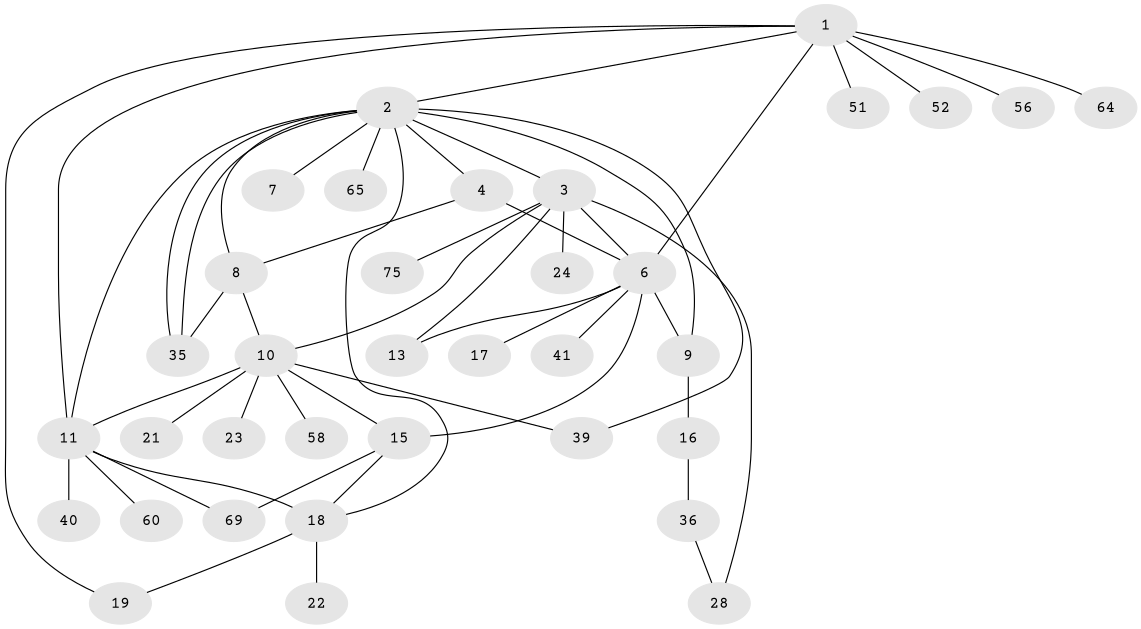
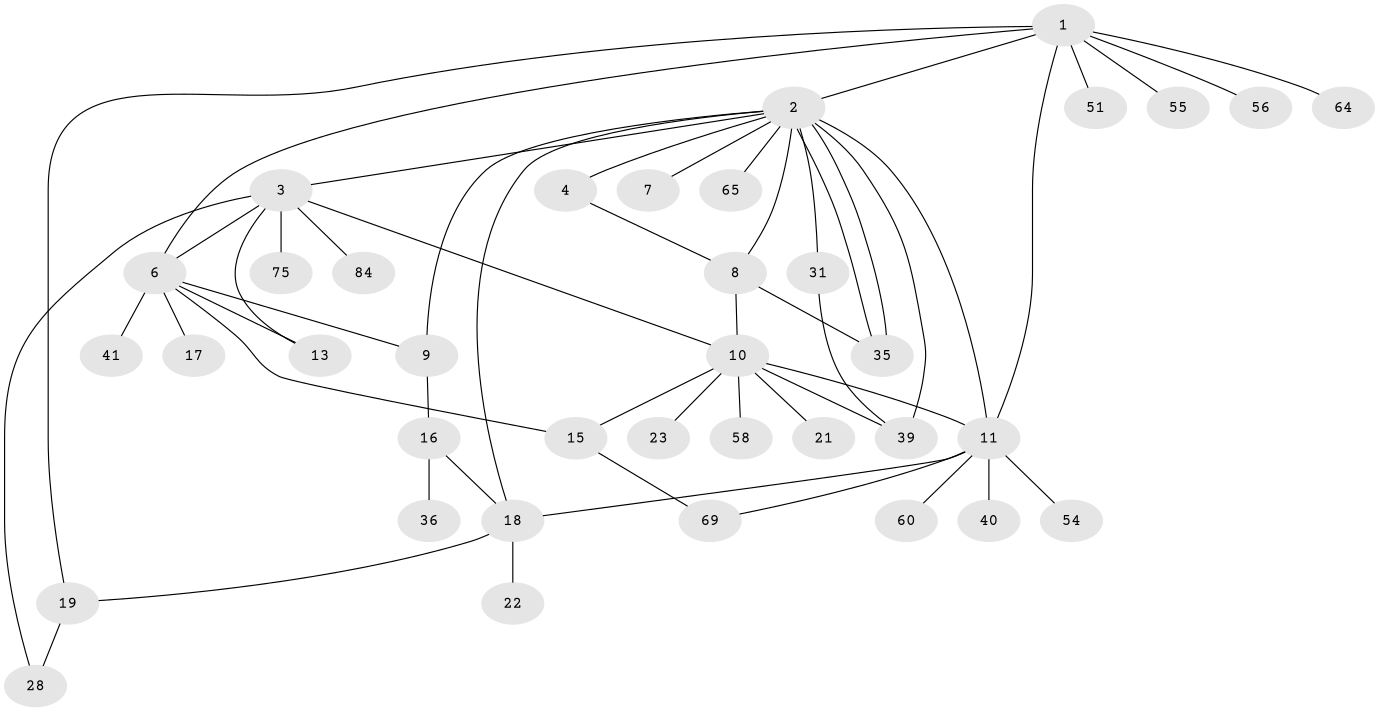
(941, 108) -> (1178, 108)
(555, 227) -> none
(562, 273) -> (364, 273)
none -> (818, 273)
(358, 479) -> (471, 480)
none -> (1072, 521)
(704, 562) -> (52, 645)
